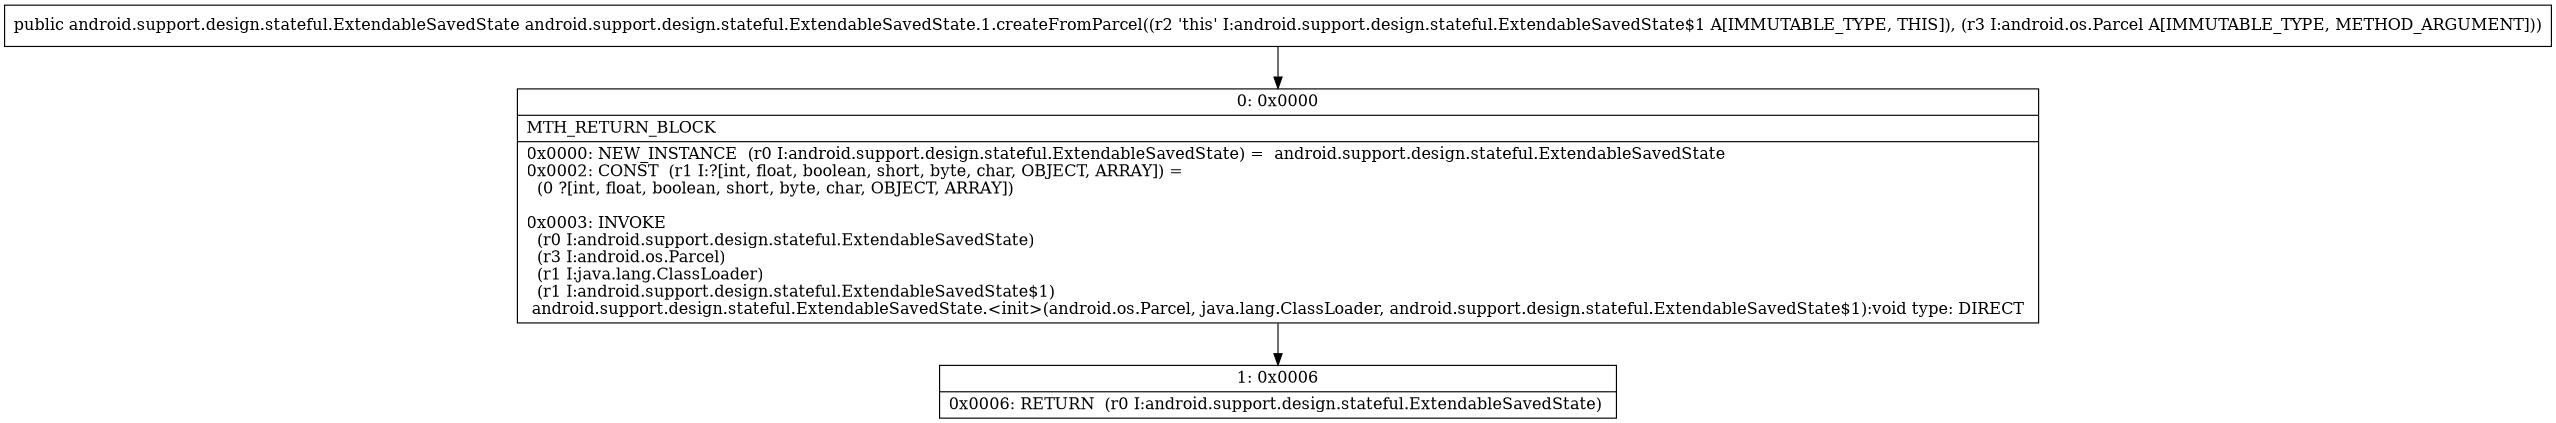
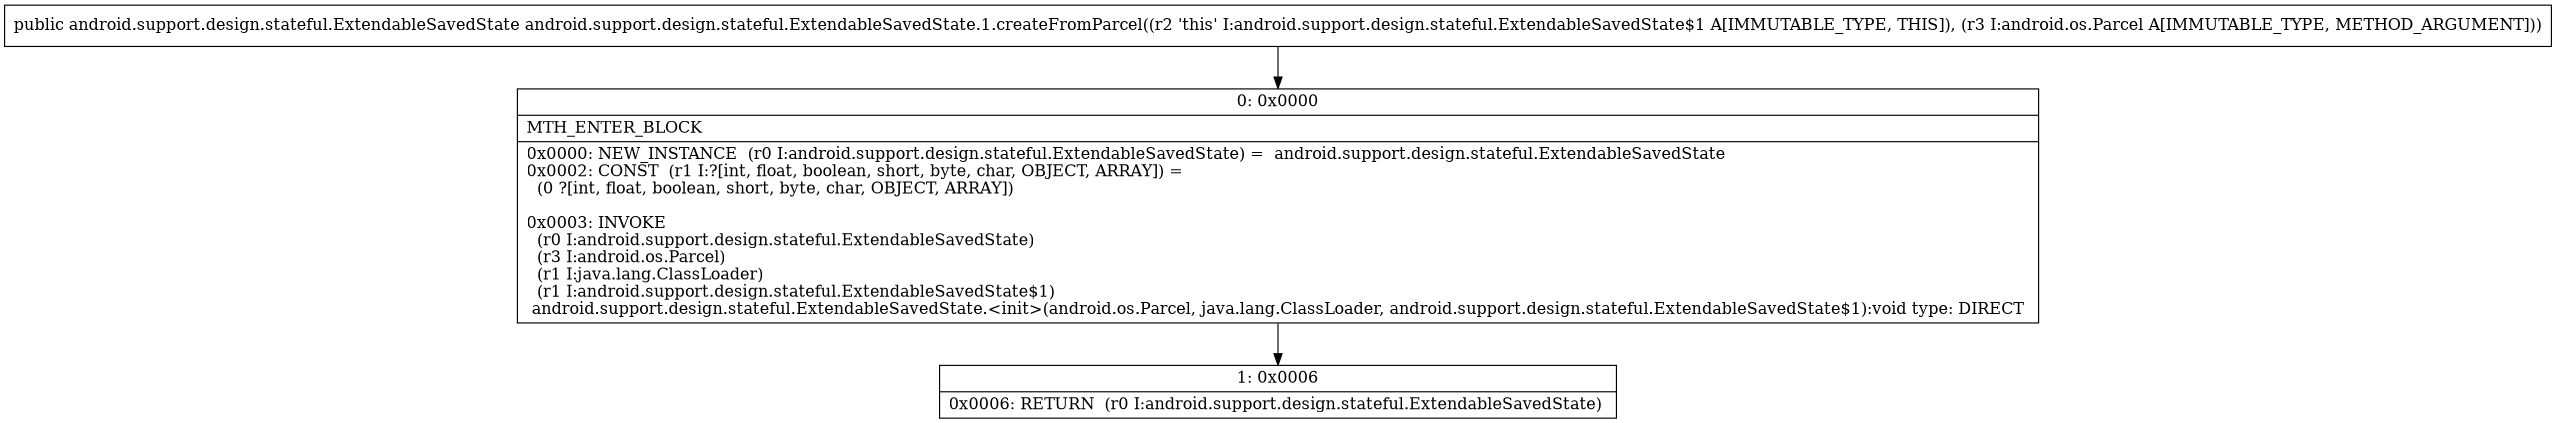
(622, 128) -> (615, 128)
